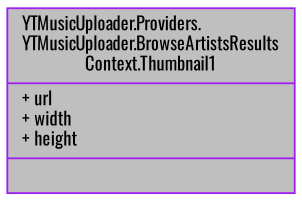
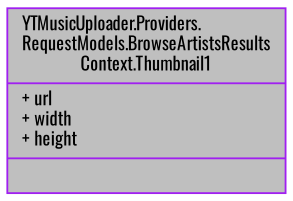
(151, 45) -> (146, 45)
